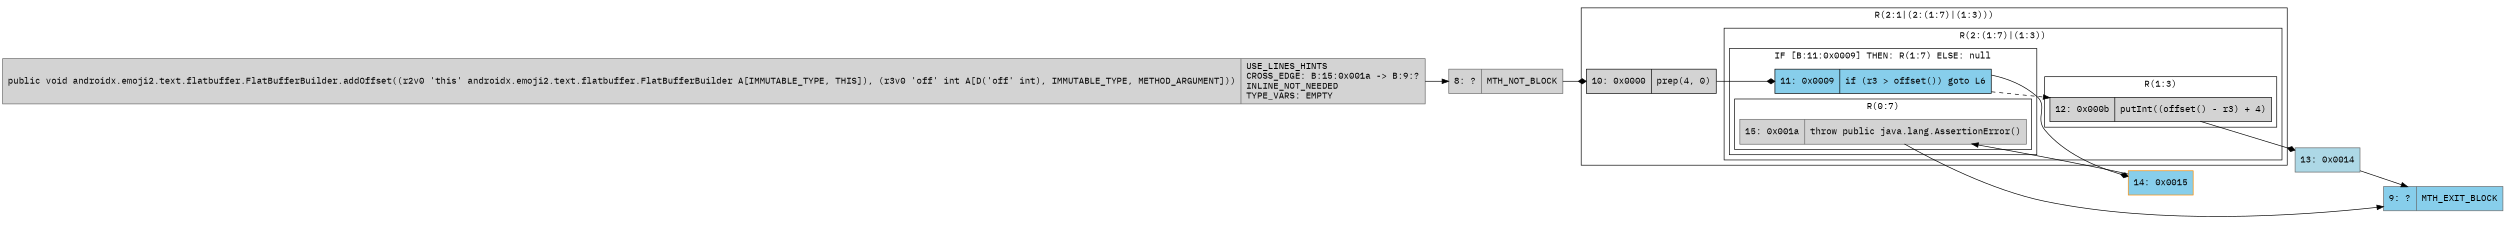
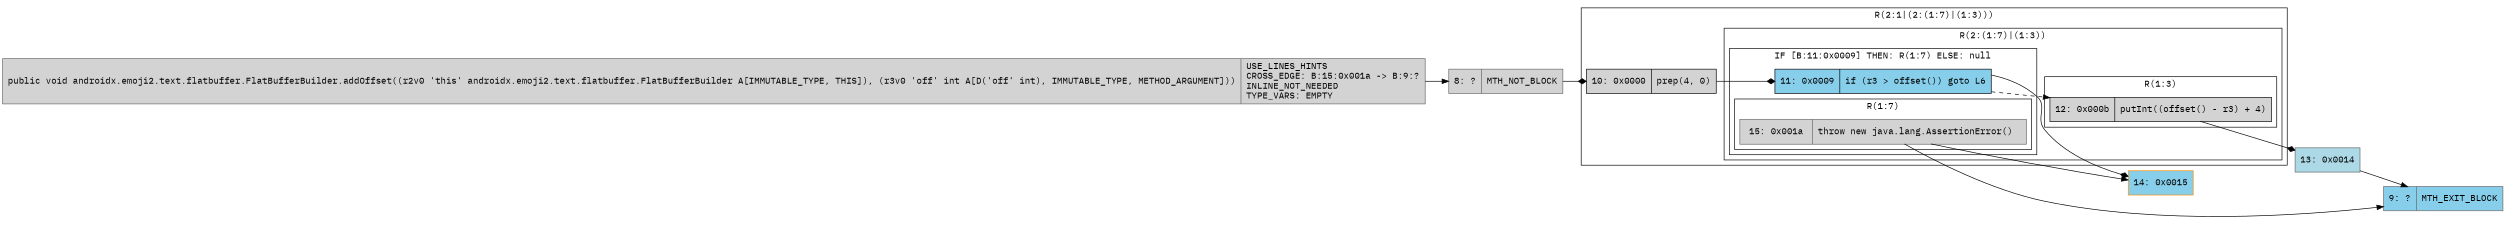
(1883, 107) -> (1883, 107)
(1916, 131) -> (1916, 131)
(2053, 159) -> (2064, 169)
